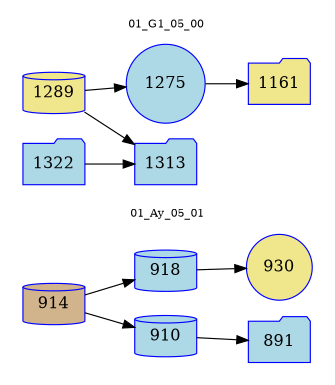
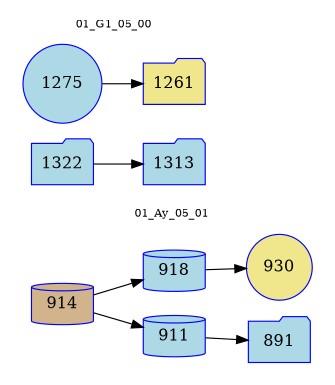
(279, 84) -> (174, 84)
(54, 93) -> none
(166, 336) -> (174, 336)
